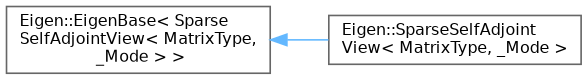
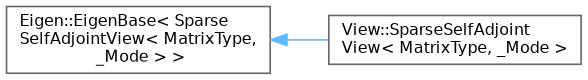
(455, 40) -> (455, 40)
